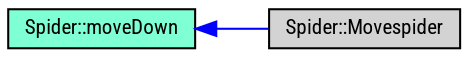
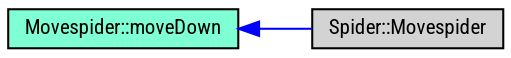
(102, 29) -> (123, 29)
